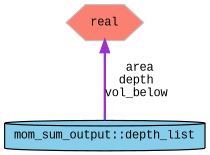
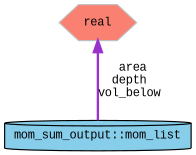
(105, 136) -> (98, 136)
